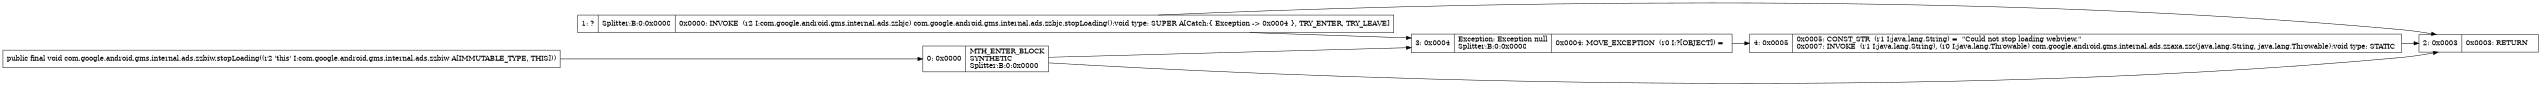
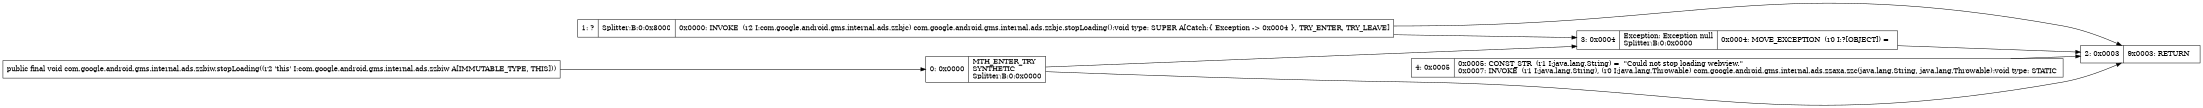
(637, 24) -> (637, 28)
(1738, 43) -> (1987, 49)
(2500, 43) -> (2162, 54)
(1007, 51) -> (1004, 62)
